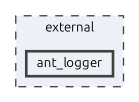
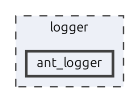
(70, 28) -> (70, 28)
